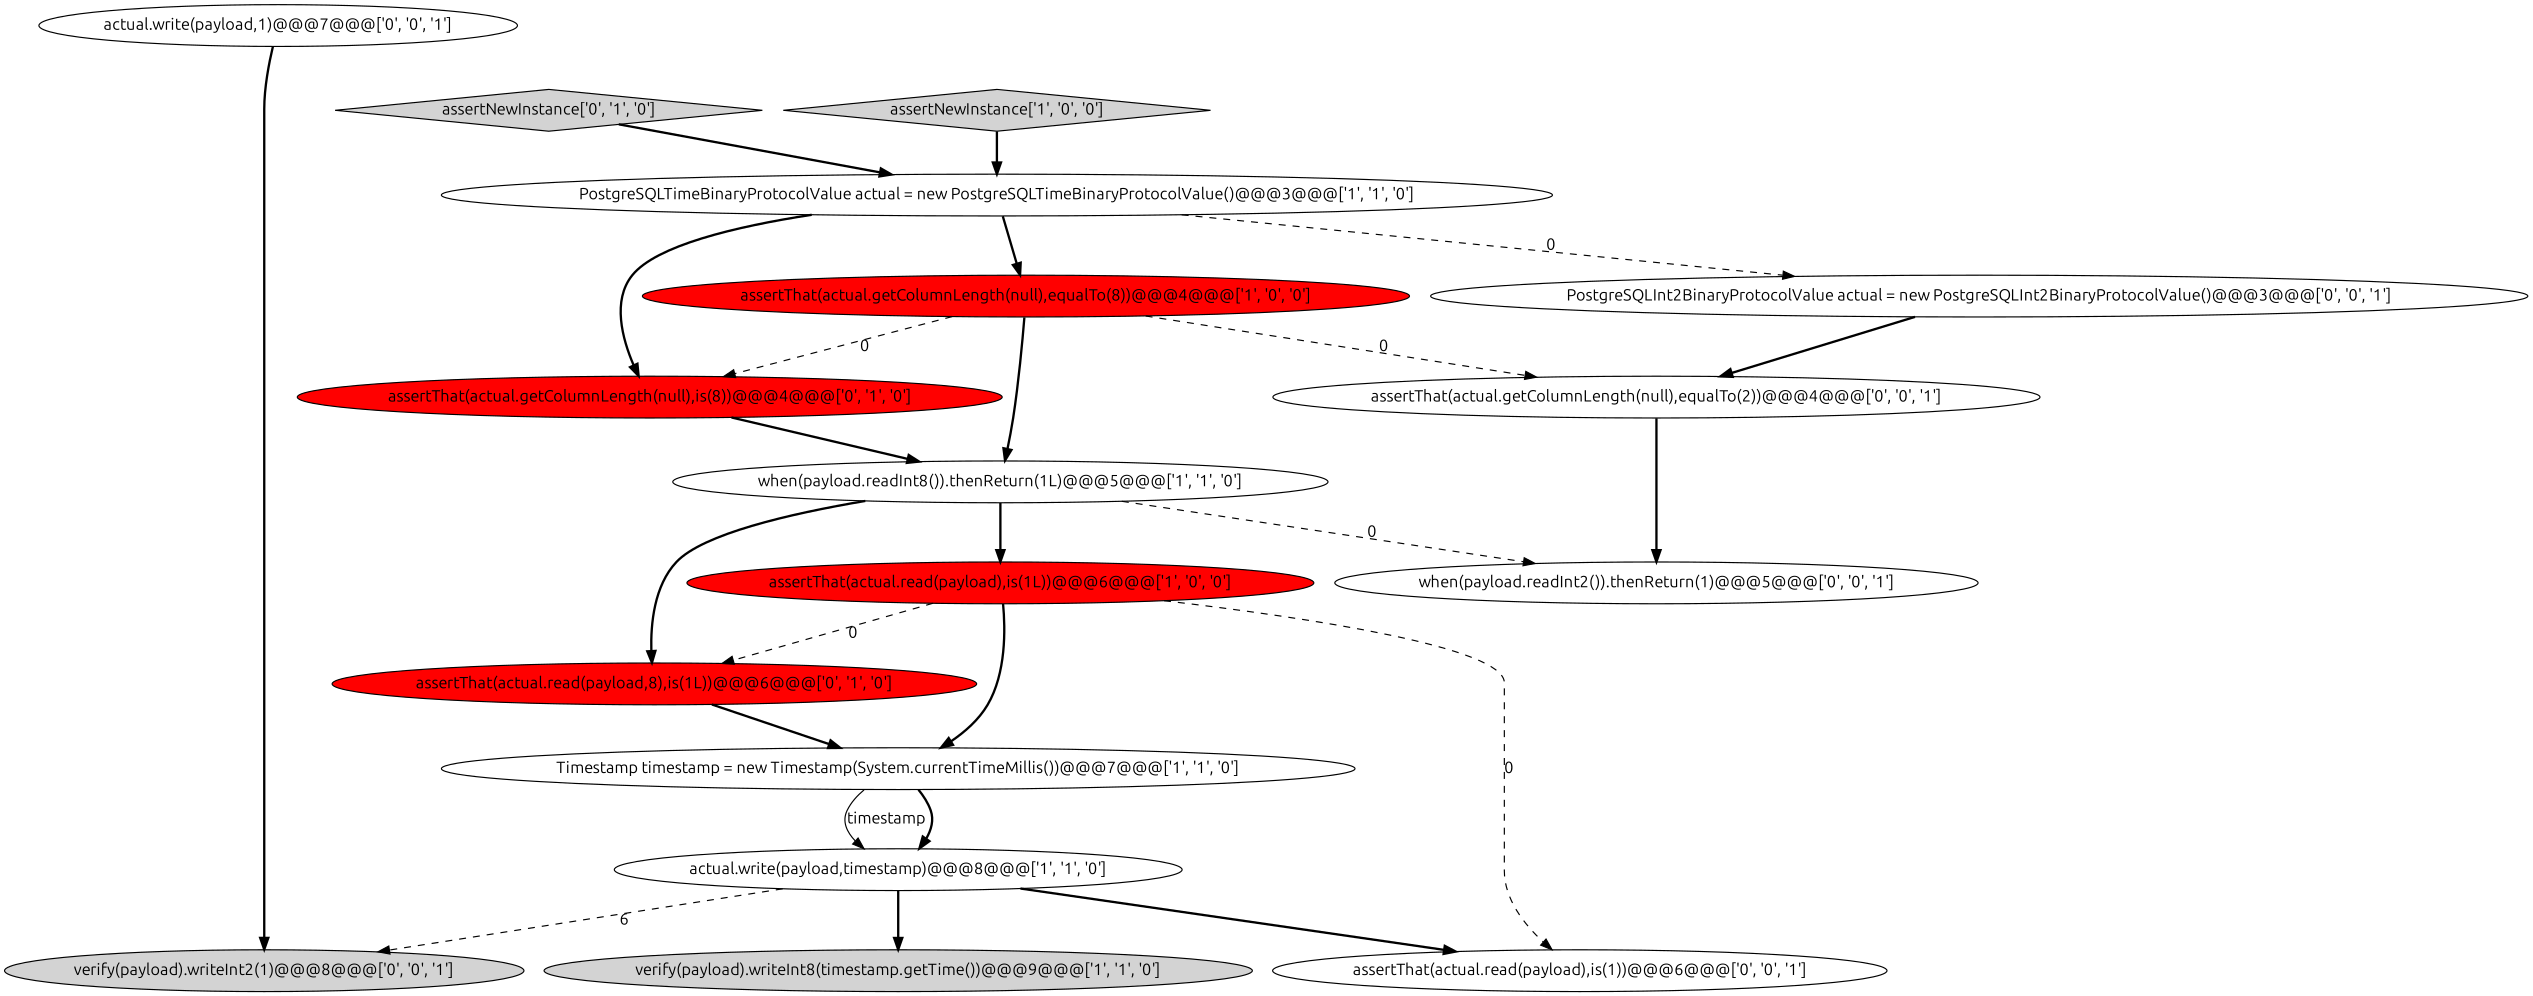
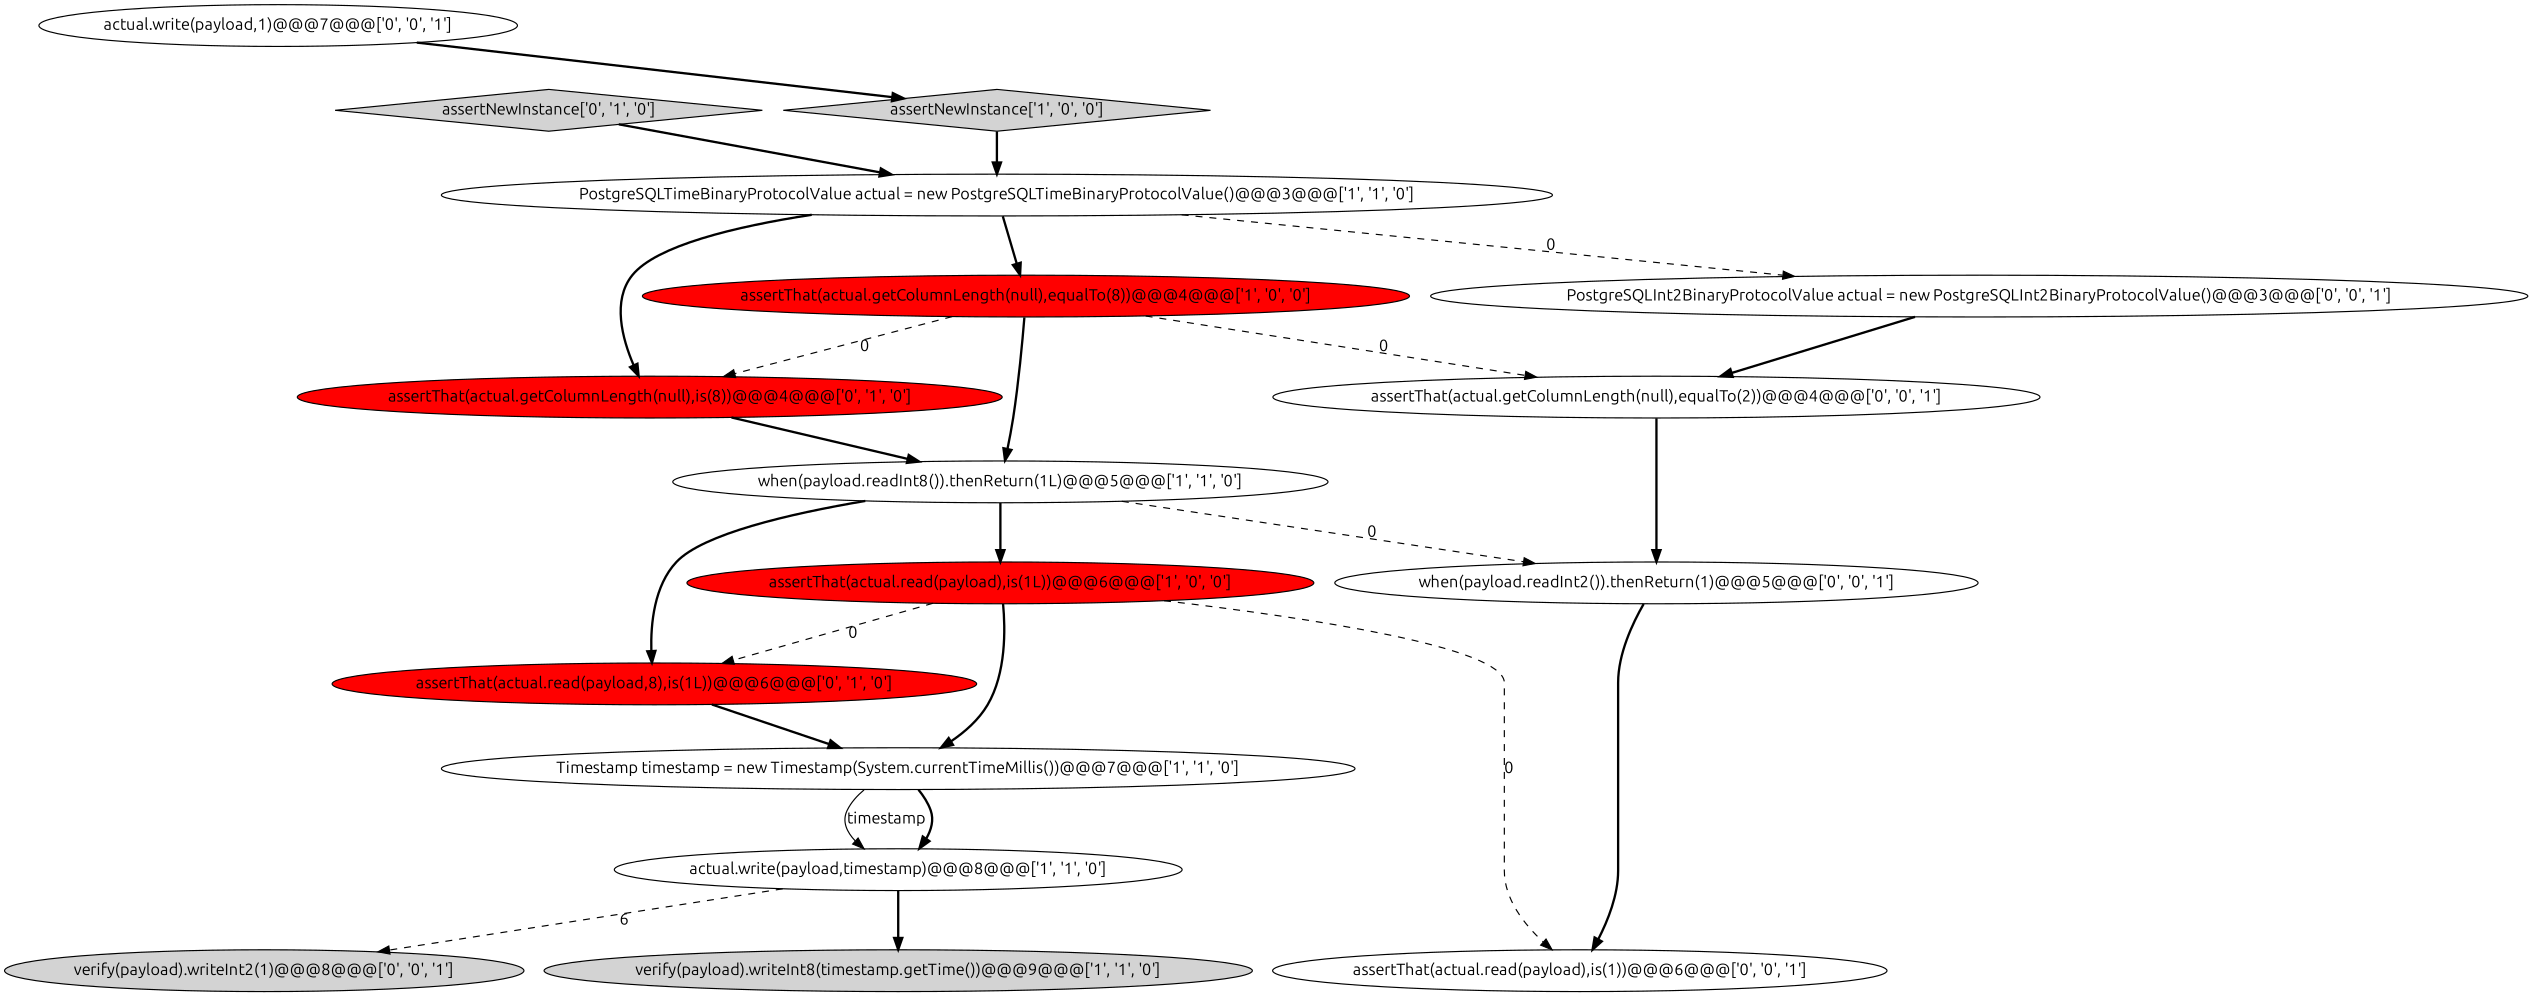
(264, 492) -> (654, 70)
(1232, 919) -> (1618, 771)
